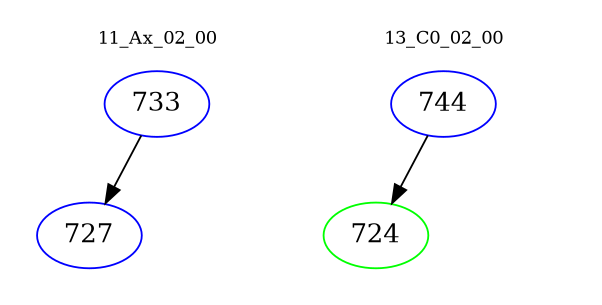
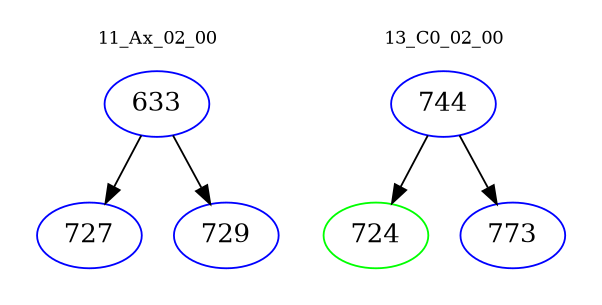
(157, 104) -> (157, 104)
none -> (226, 235)
none -> (513, 235)
